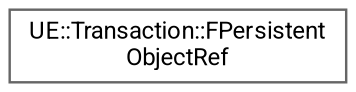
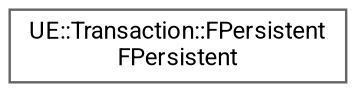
(178, 46) -> (178, 46)
